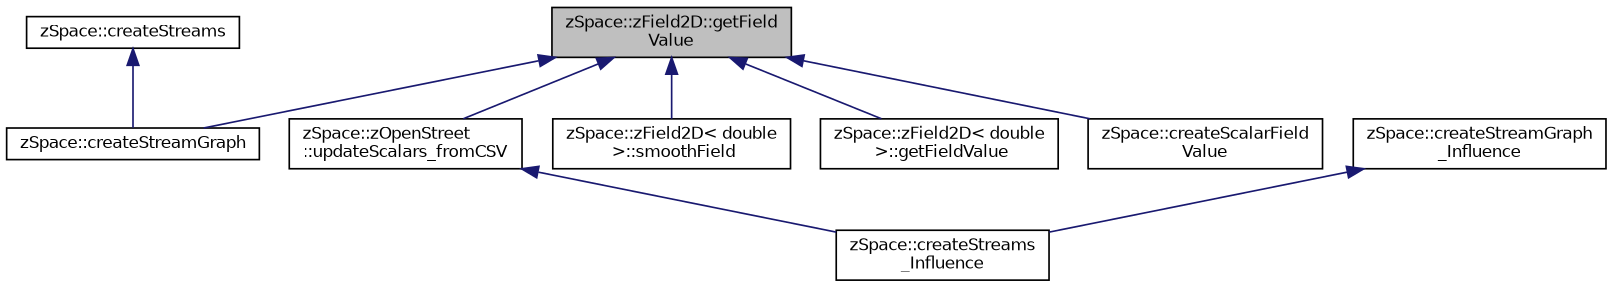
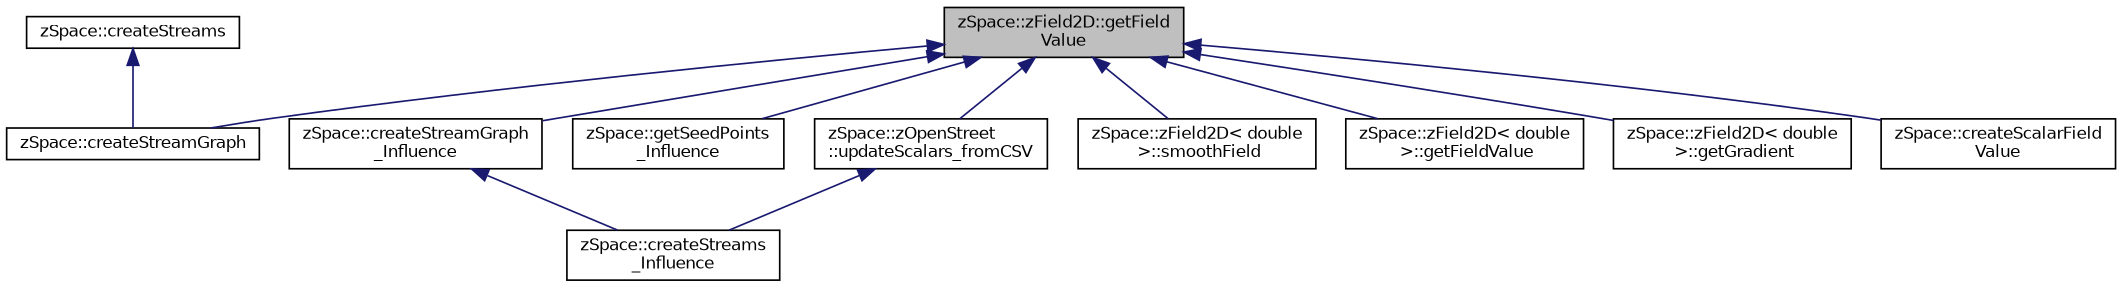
none -> (735, 89)
none -> (678, 144)
none -> (1732, 144)
